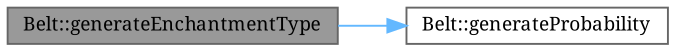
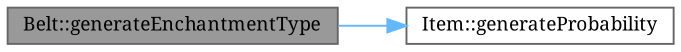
(537, 26) -> (540, 26)
